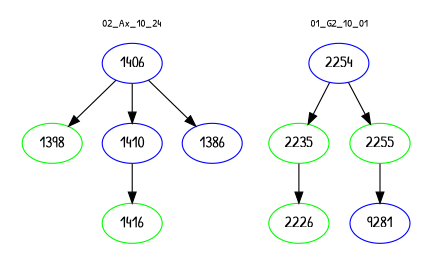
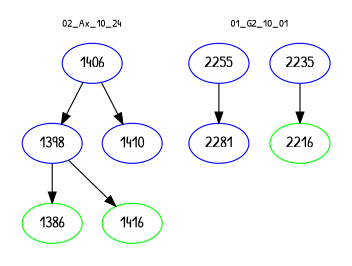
(339, 63) -> none
(168, 99) -> (52, 178)
(52, 143) -> (52, 143)
(212, 143) -> (52, 223)
(299, 143) -> (300, 63)
(380, 143) -> (219, 63)
(132, 178) -> (88, 179)
(299, 223) -> (300, 143)
(380, 223) -> (219, 143)
